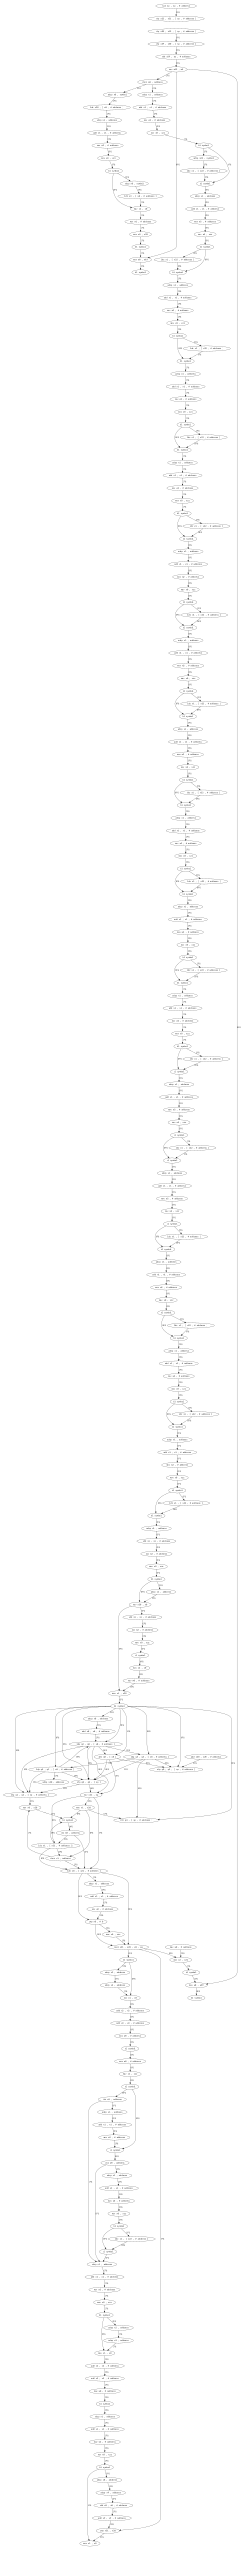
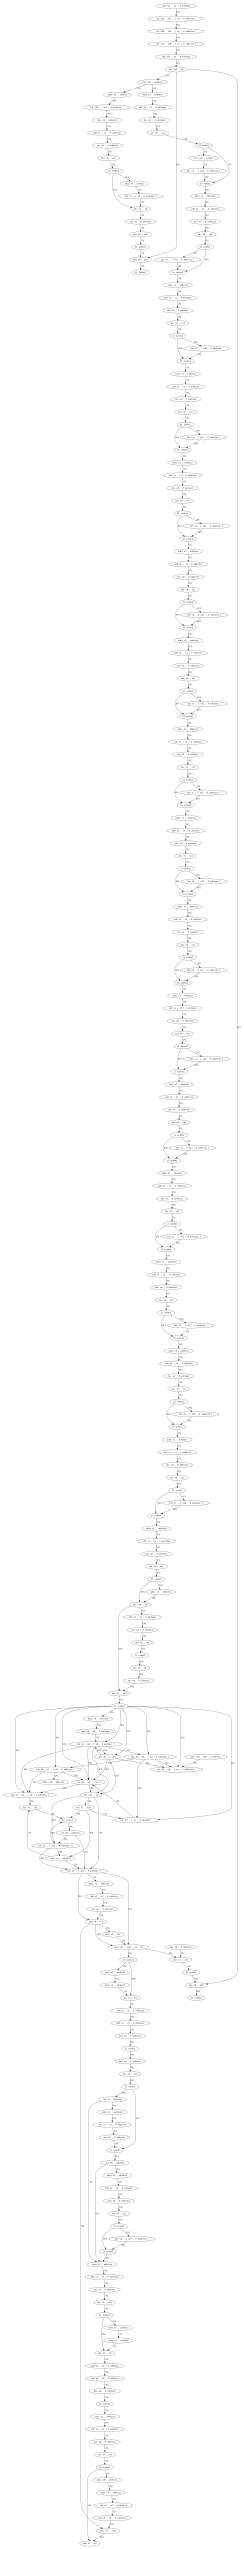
(176, 6) -> (176, 6)
none -> (176, 24)
(204, 158) -> (204, 158)
(73, 1757) -> (97, 1752)
(119, 1769) -> (114, 1801)
(161, 2248) -> (81, 2228)
